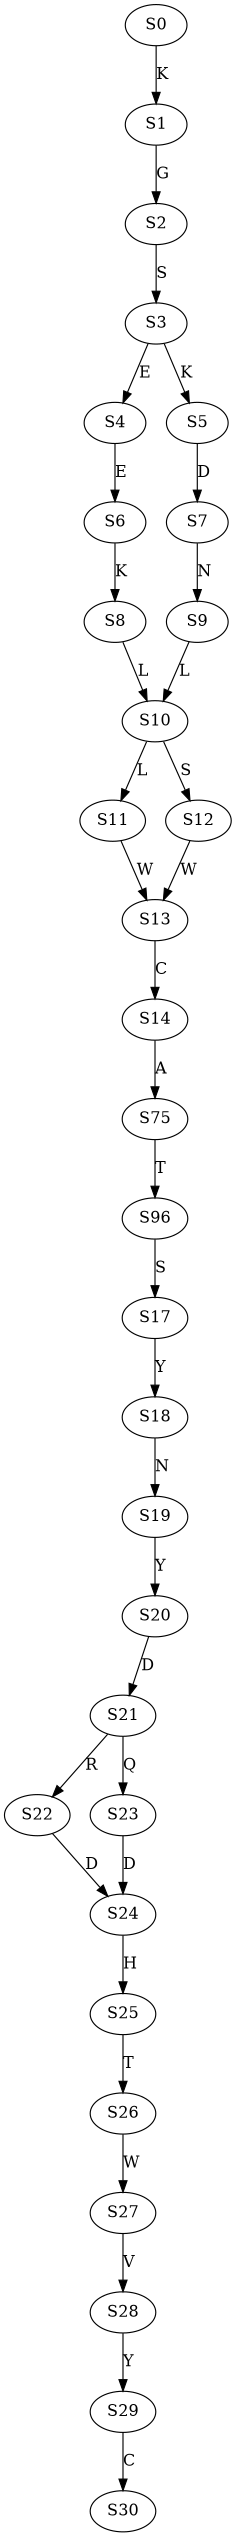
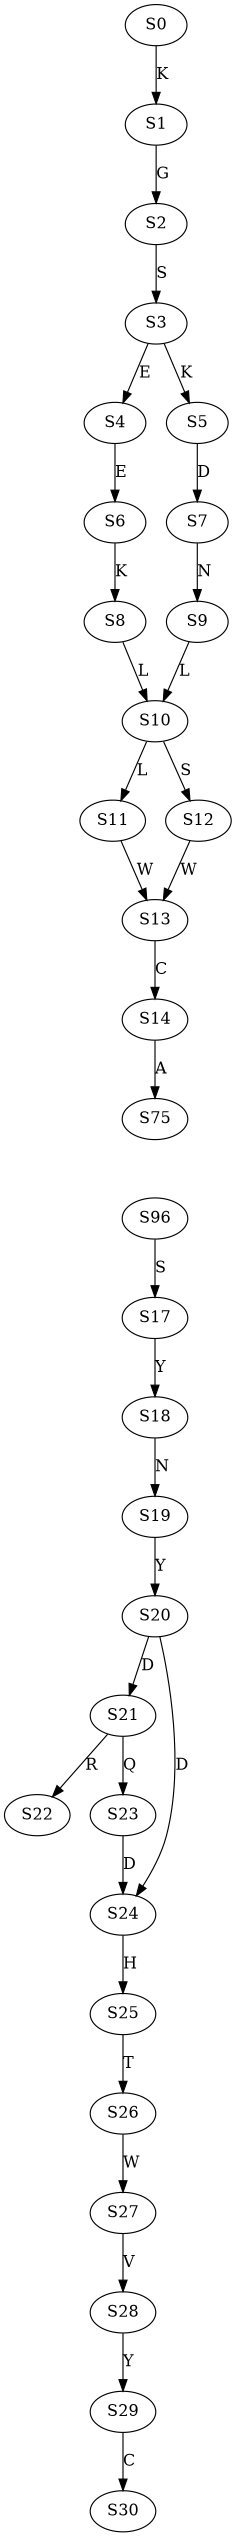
(155, 1163) -> none
(76, 1861) -> (175, 1764)
